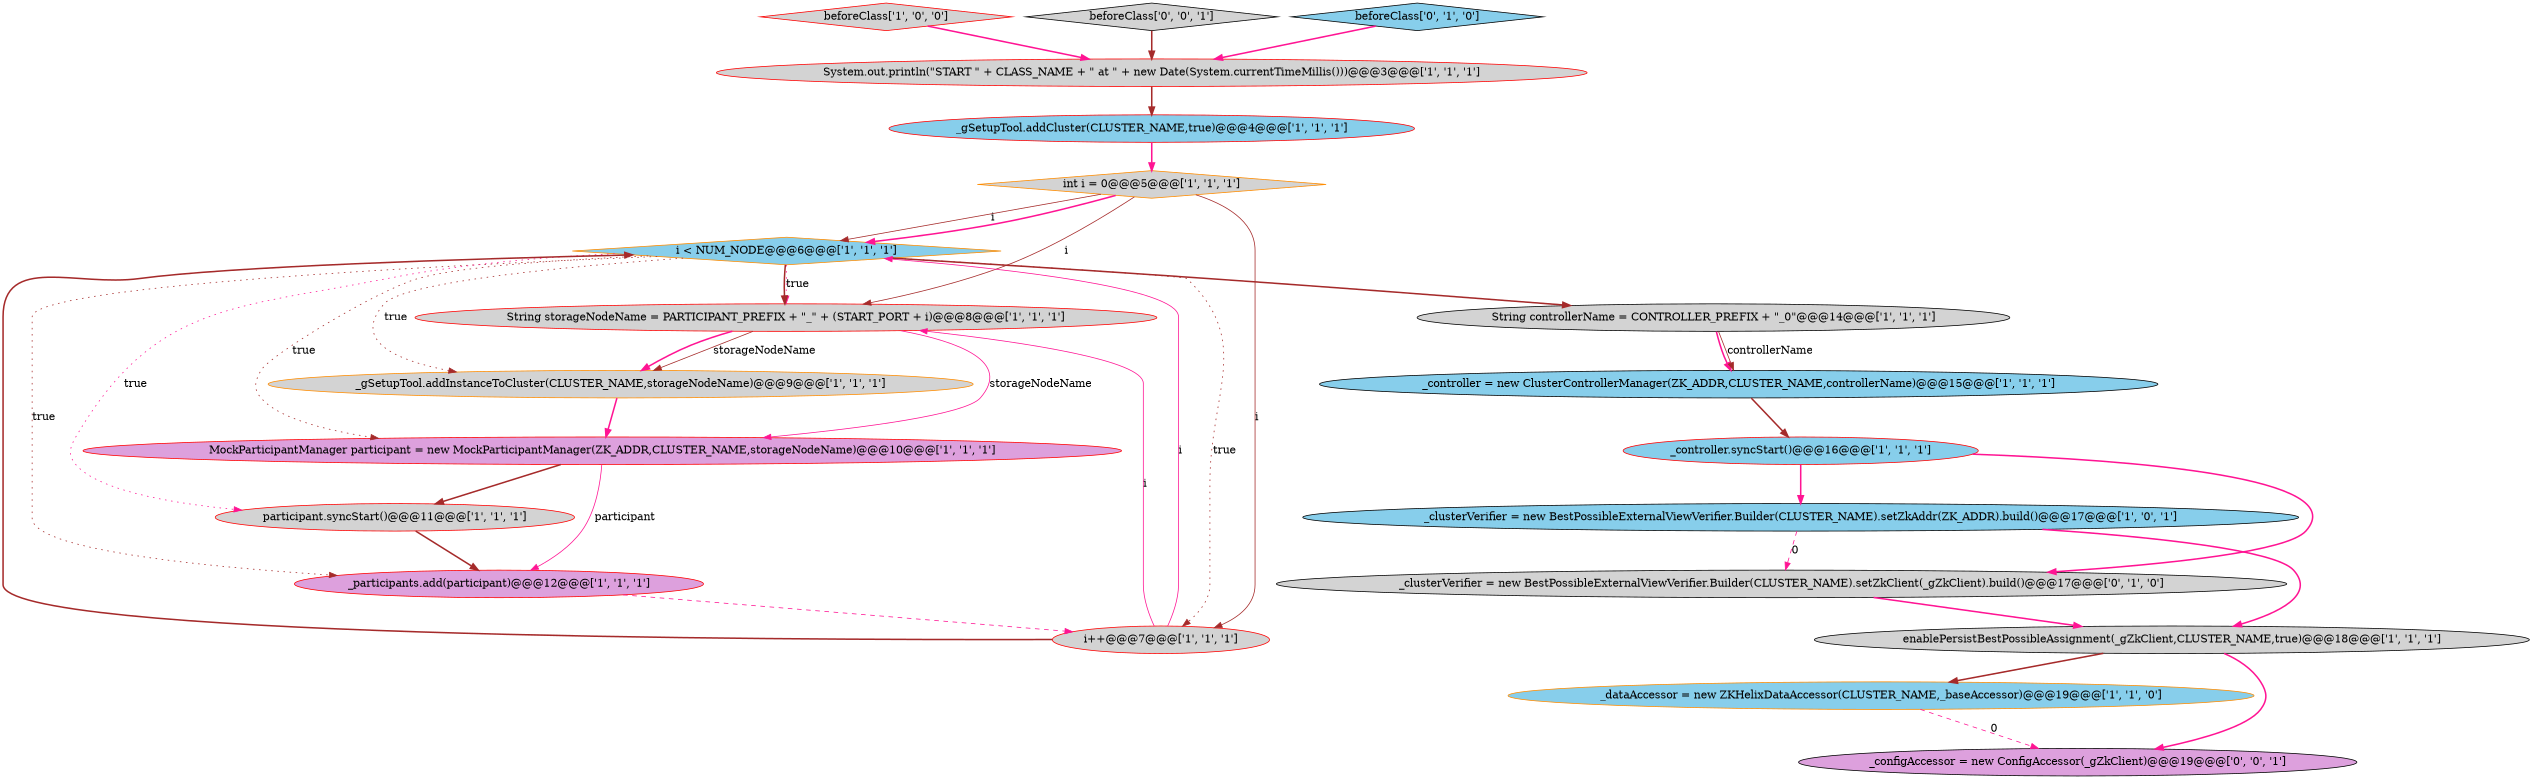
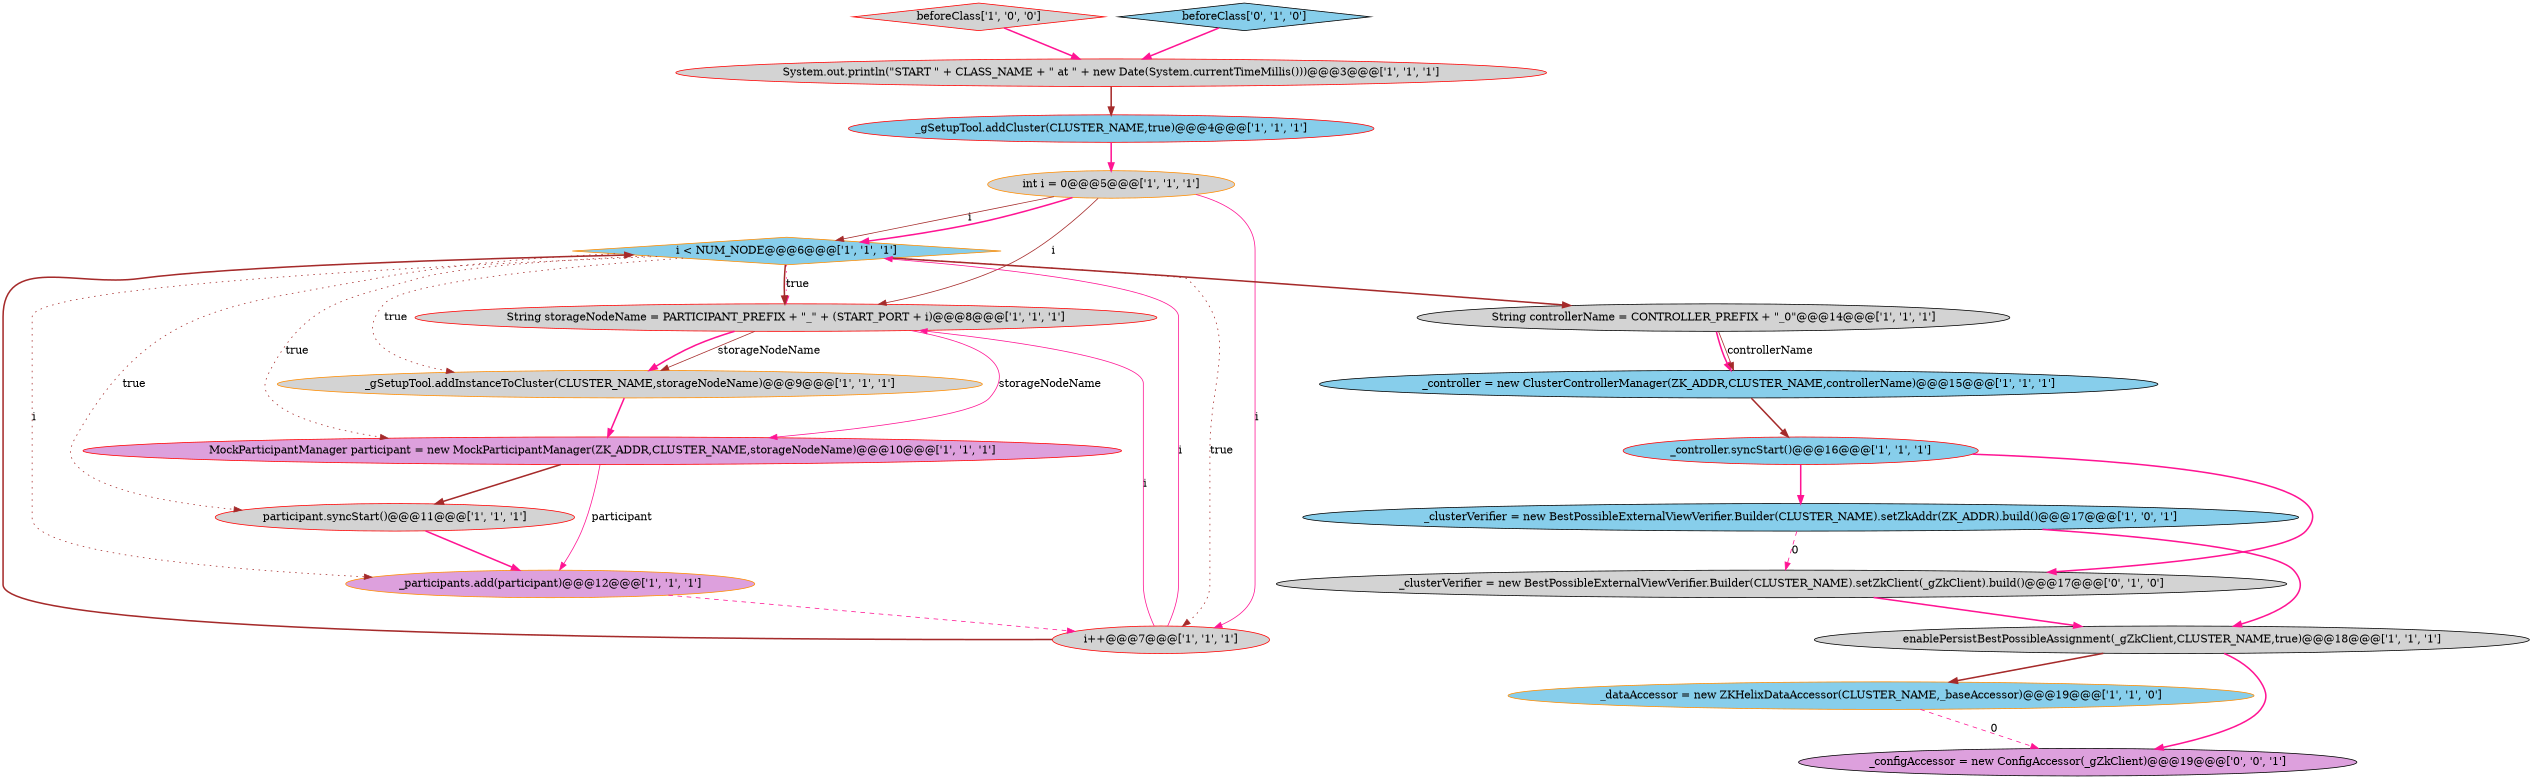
(1152, 17) -> none
(1152, 184) -> (1111, 184)
(224, 312) -> (223, 310)
(1255, 402) -> (1255, 401)
(44, 417) -> (34, 417)
(444, 549) -> (469, 549)
(499, 584) -> (550, 584)
